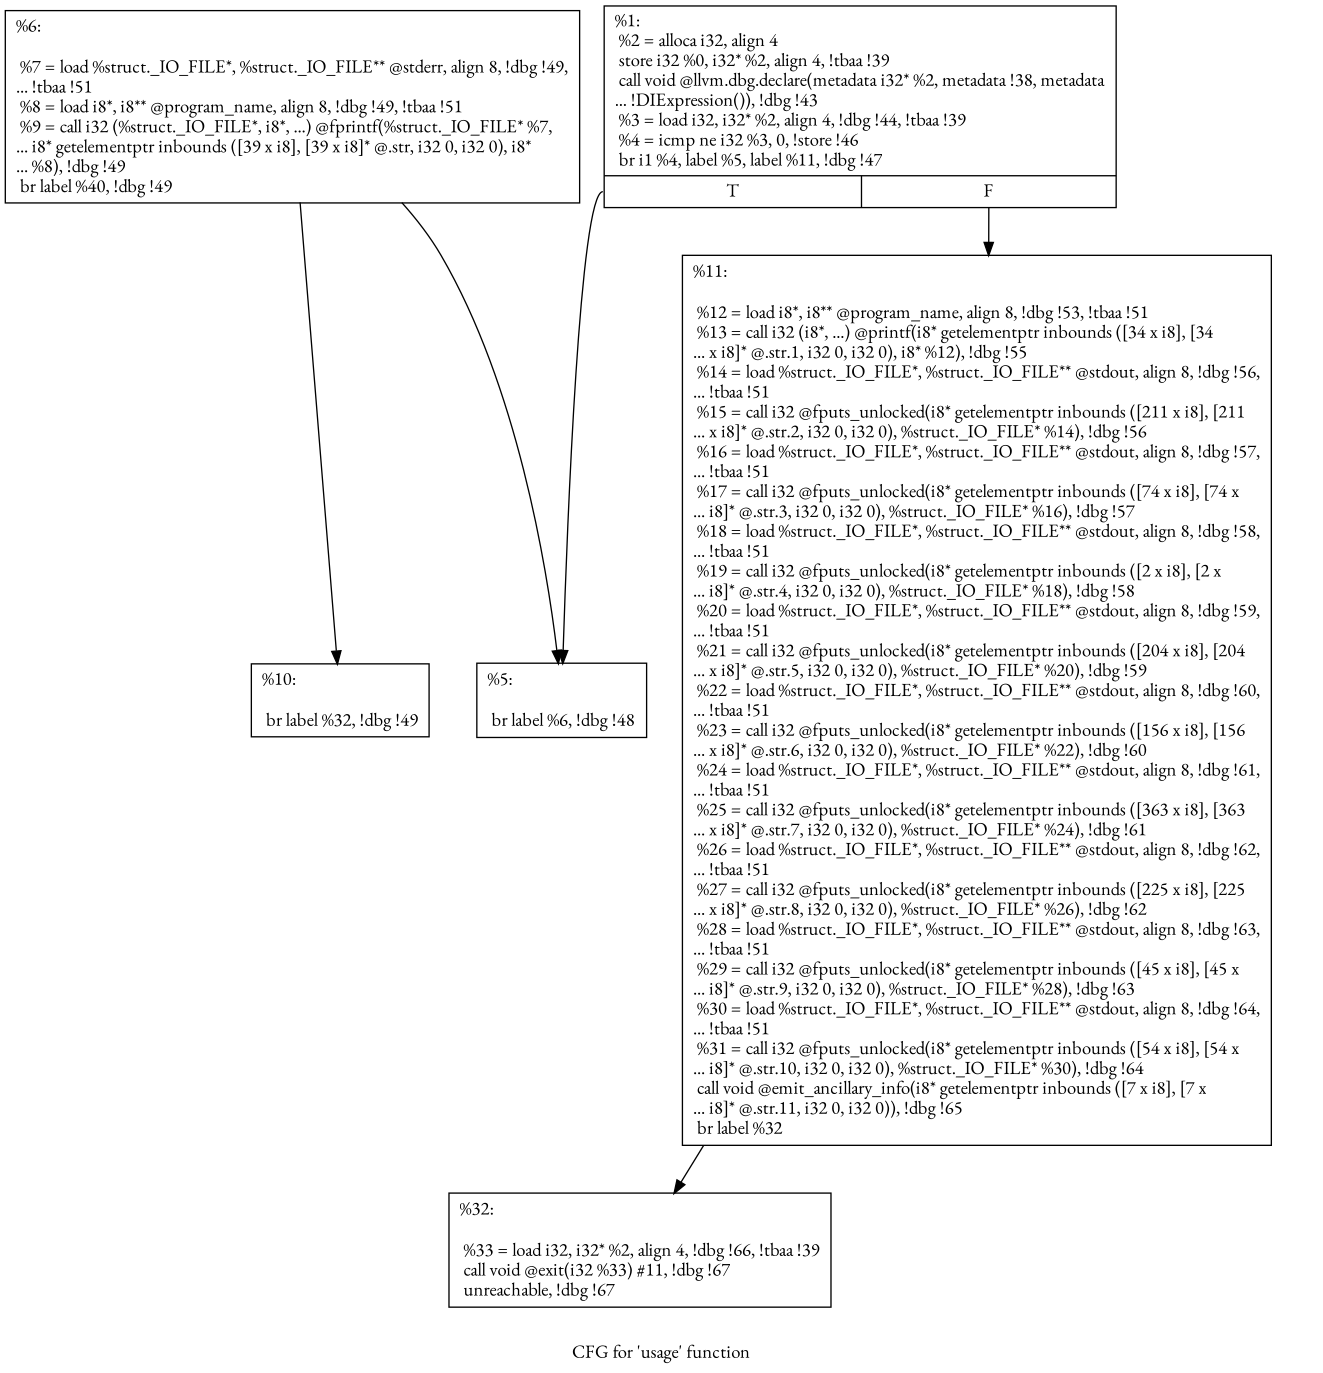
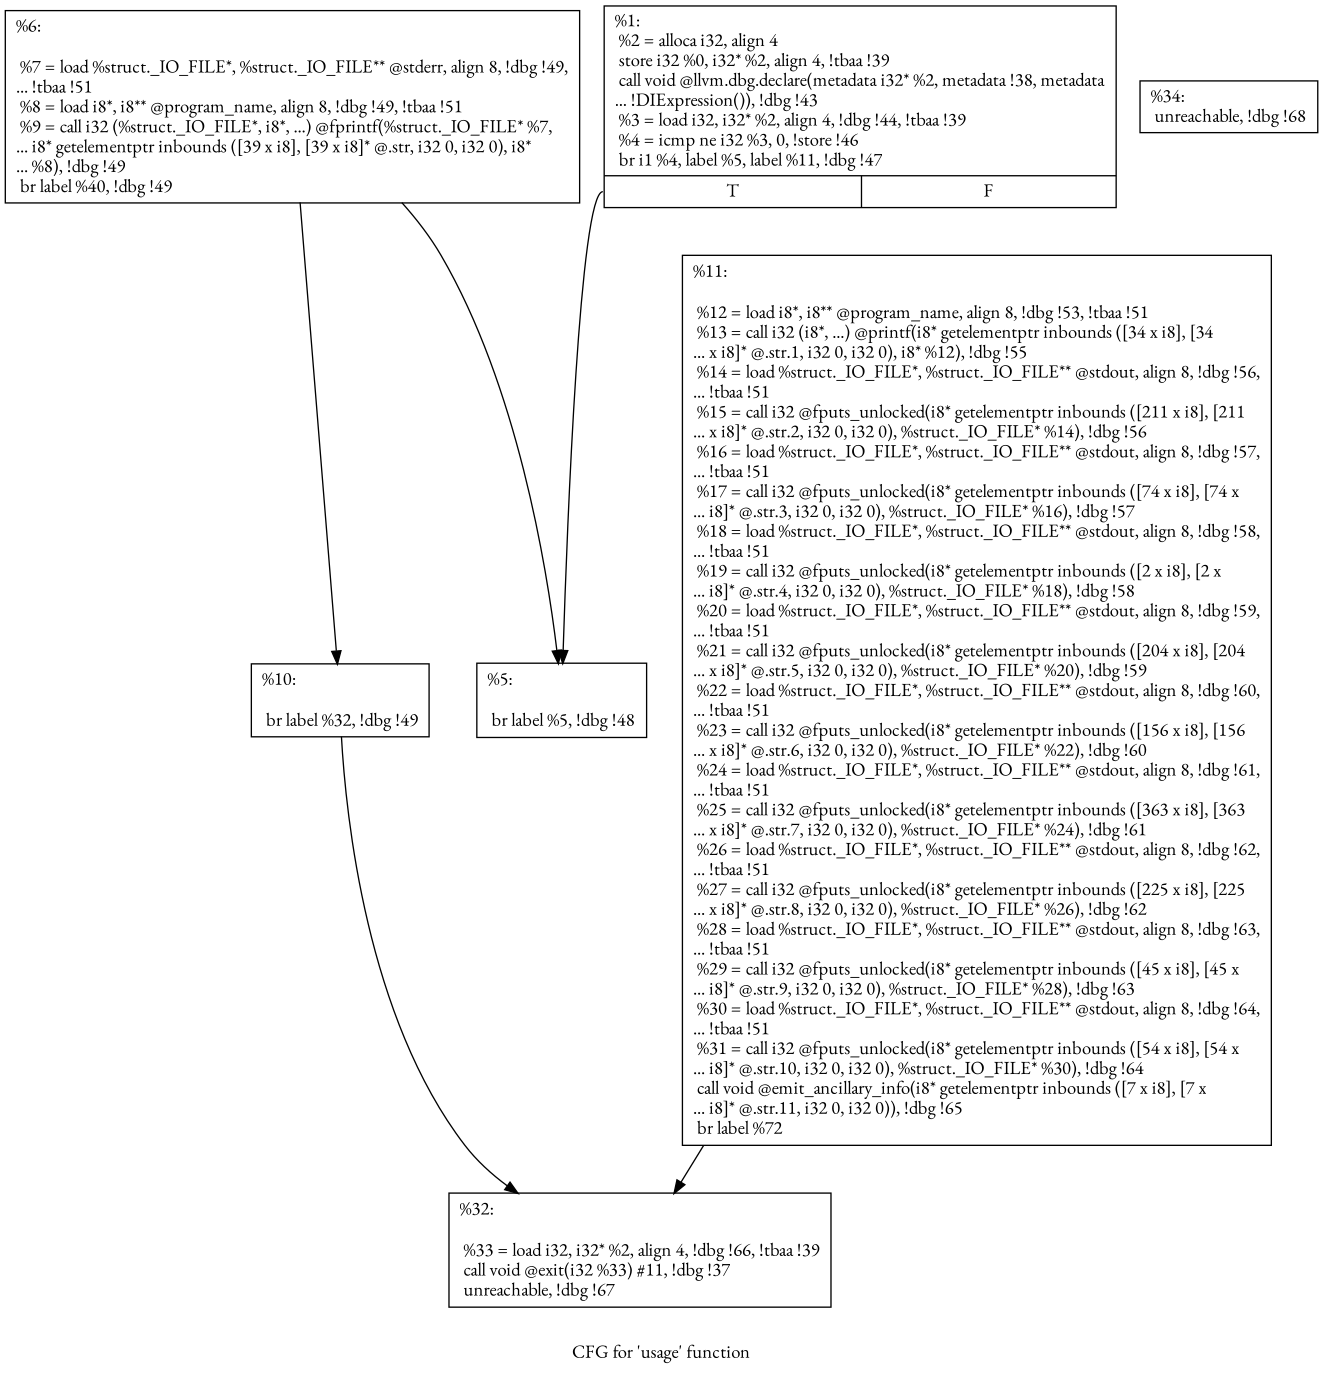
none -> (1229, 107)
(989, 225) -> none
(562, 720) -> (562, 720)
none -> (383, 978)
(738, 1128) -> (738, 1128)
(596, 1270) -> (596, 1270)
